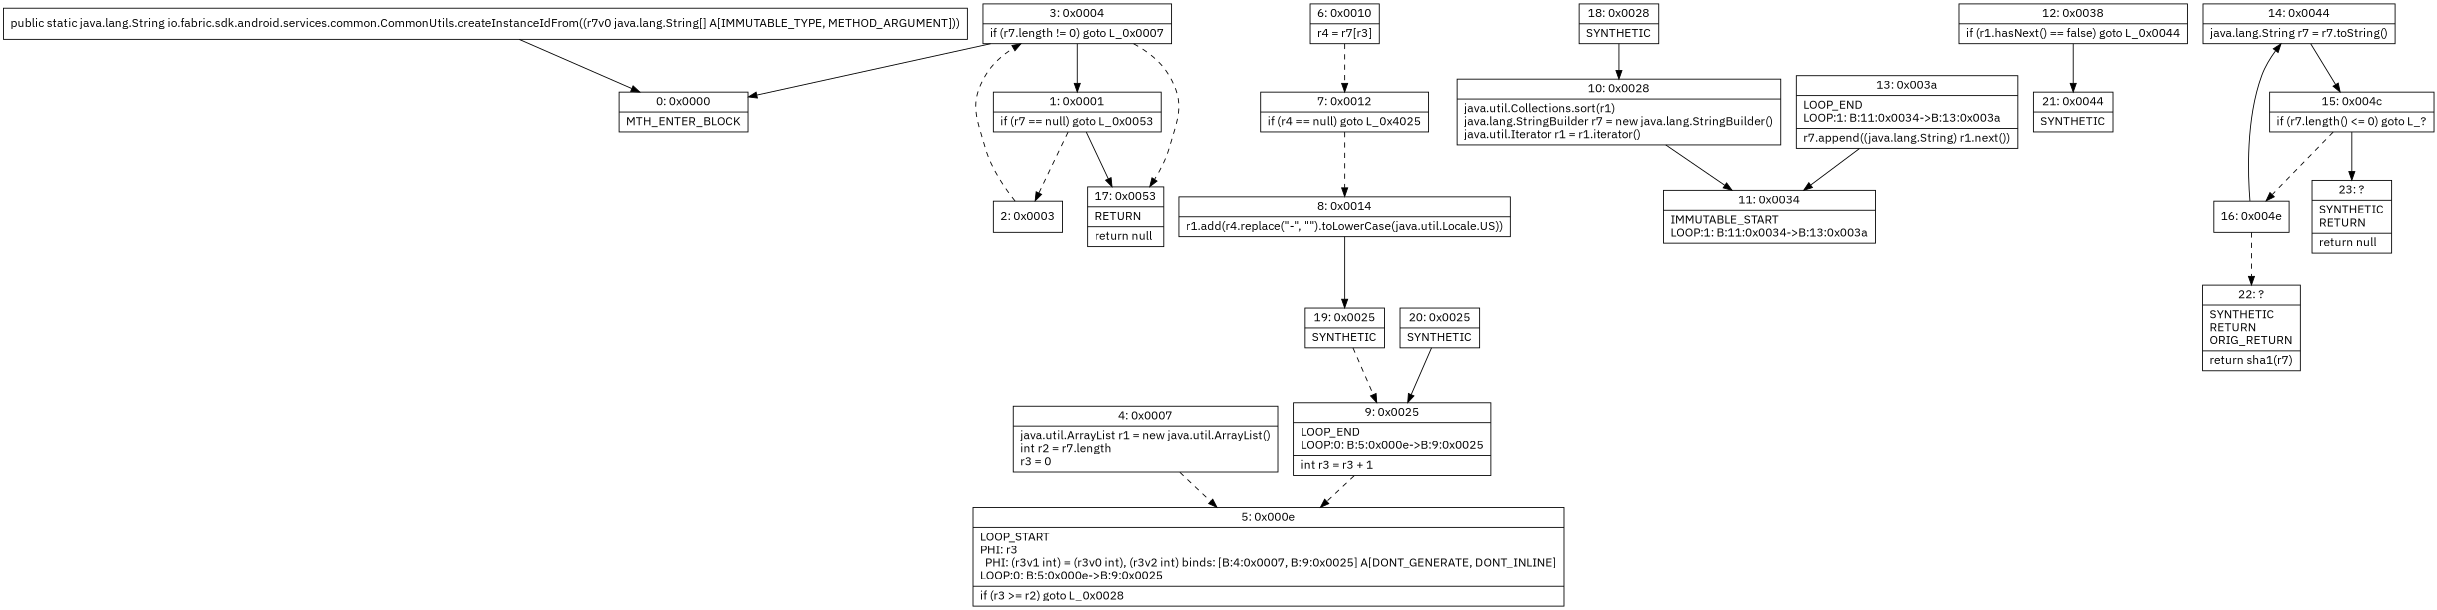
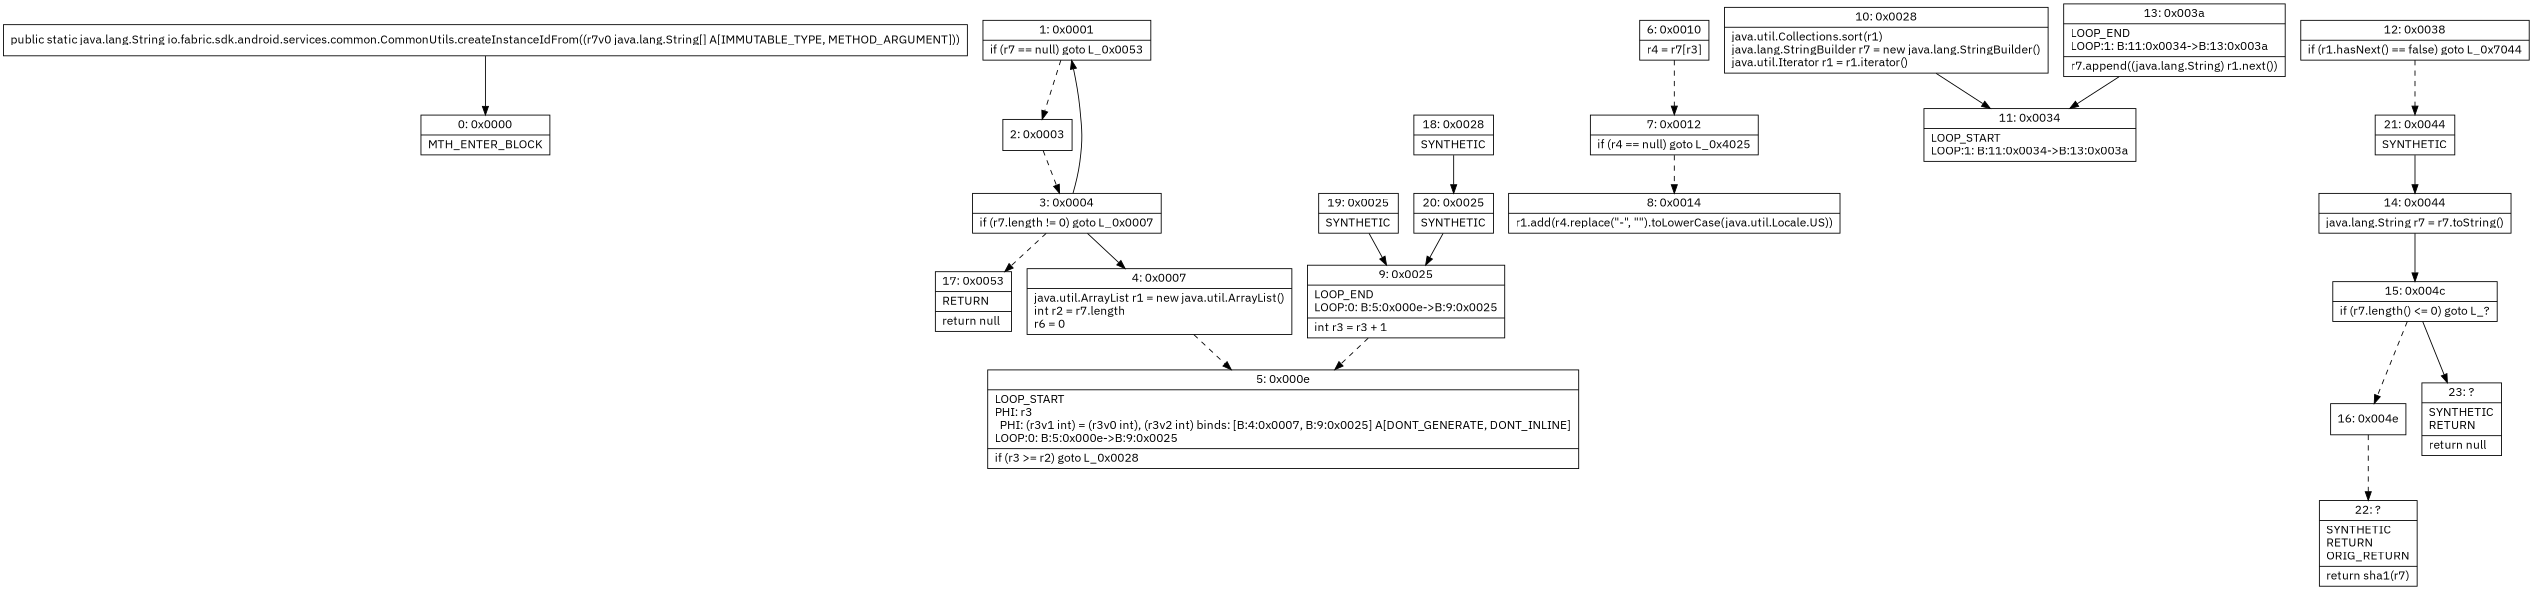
(2073, 33) -> (2415, 50)
(1619, 57) -> (1454, 170)
(2073, 63) -> (2415, 83)
(874, 69) -> (1103, 248)
(2251, 123) -> (2415, 170)
(1097, 155) -> none
(1725, 220) -> (1966, 138)
(1345, 268) -> none
(1363, 371) -> (1376, 245)
(1036, 462) -> (1050, 324)
